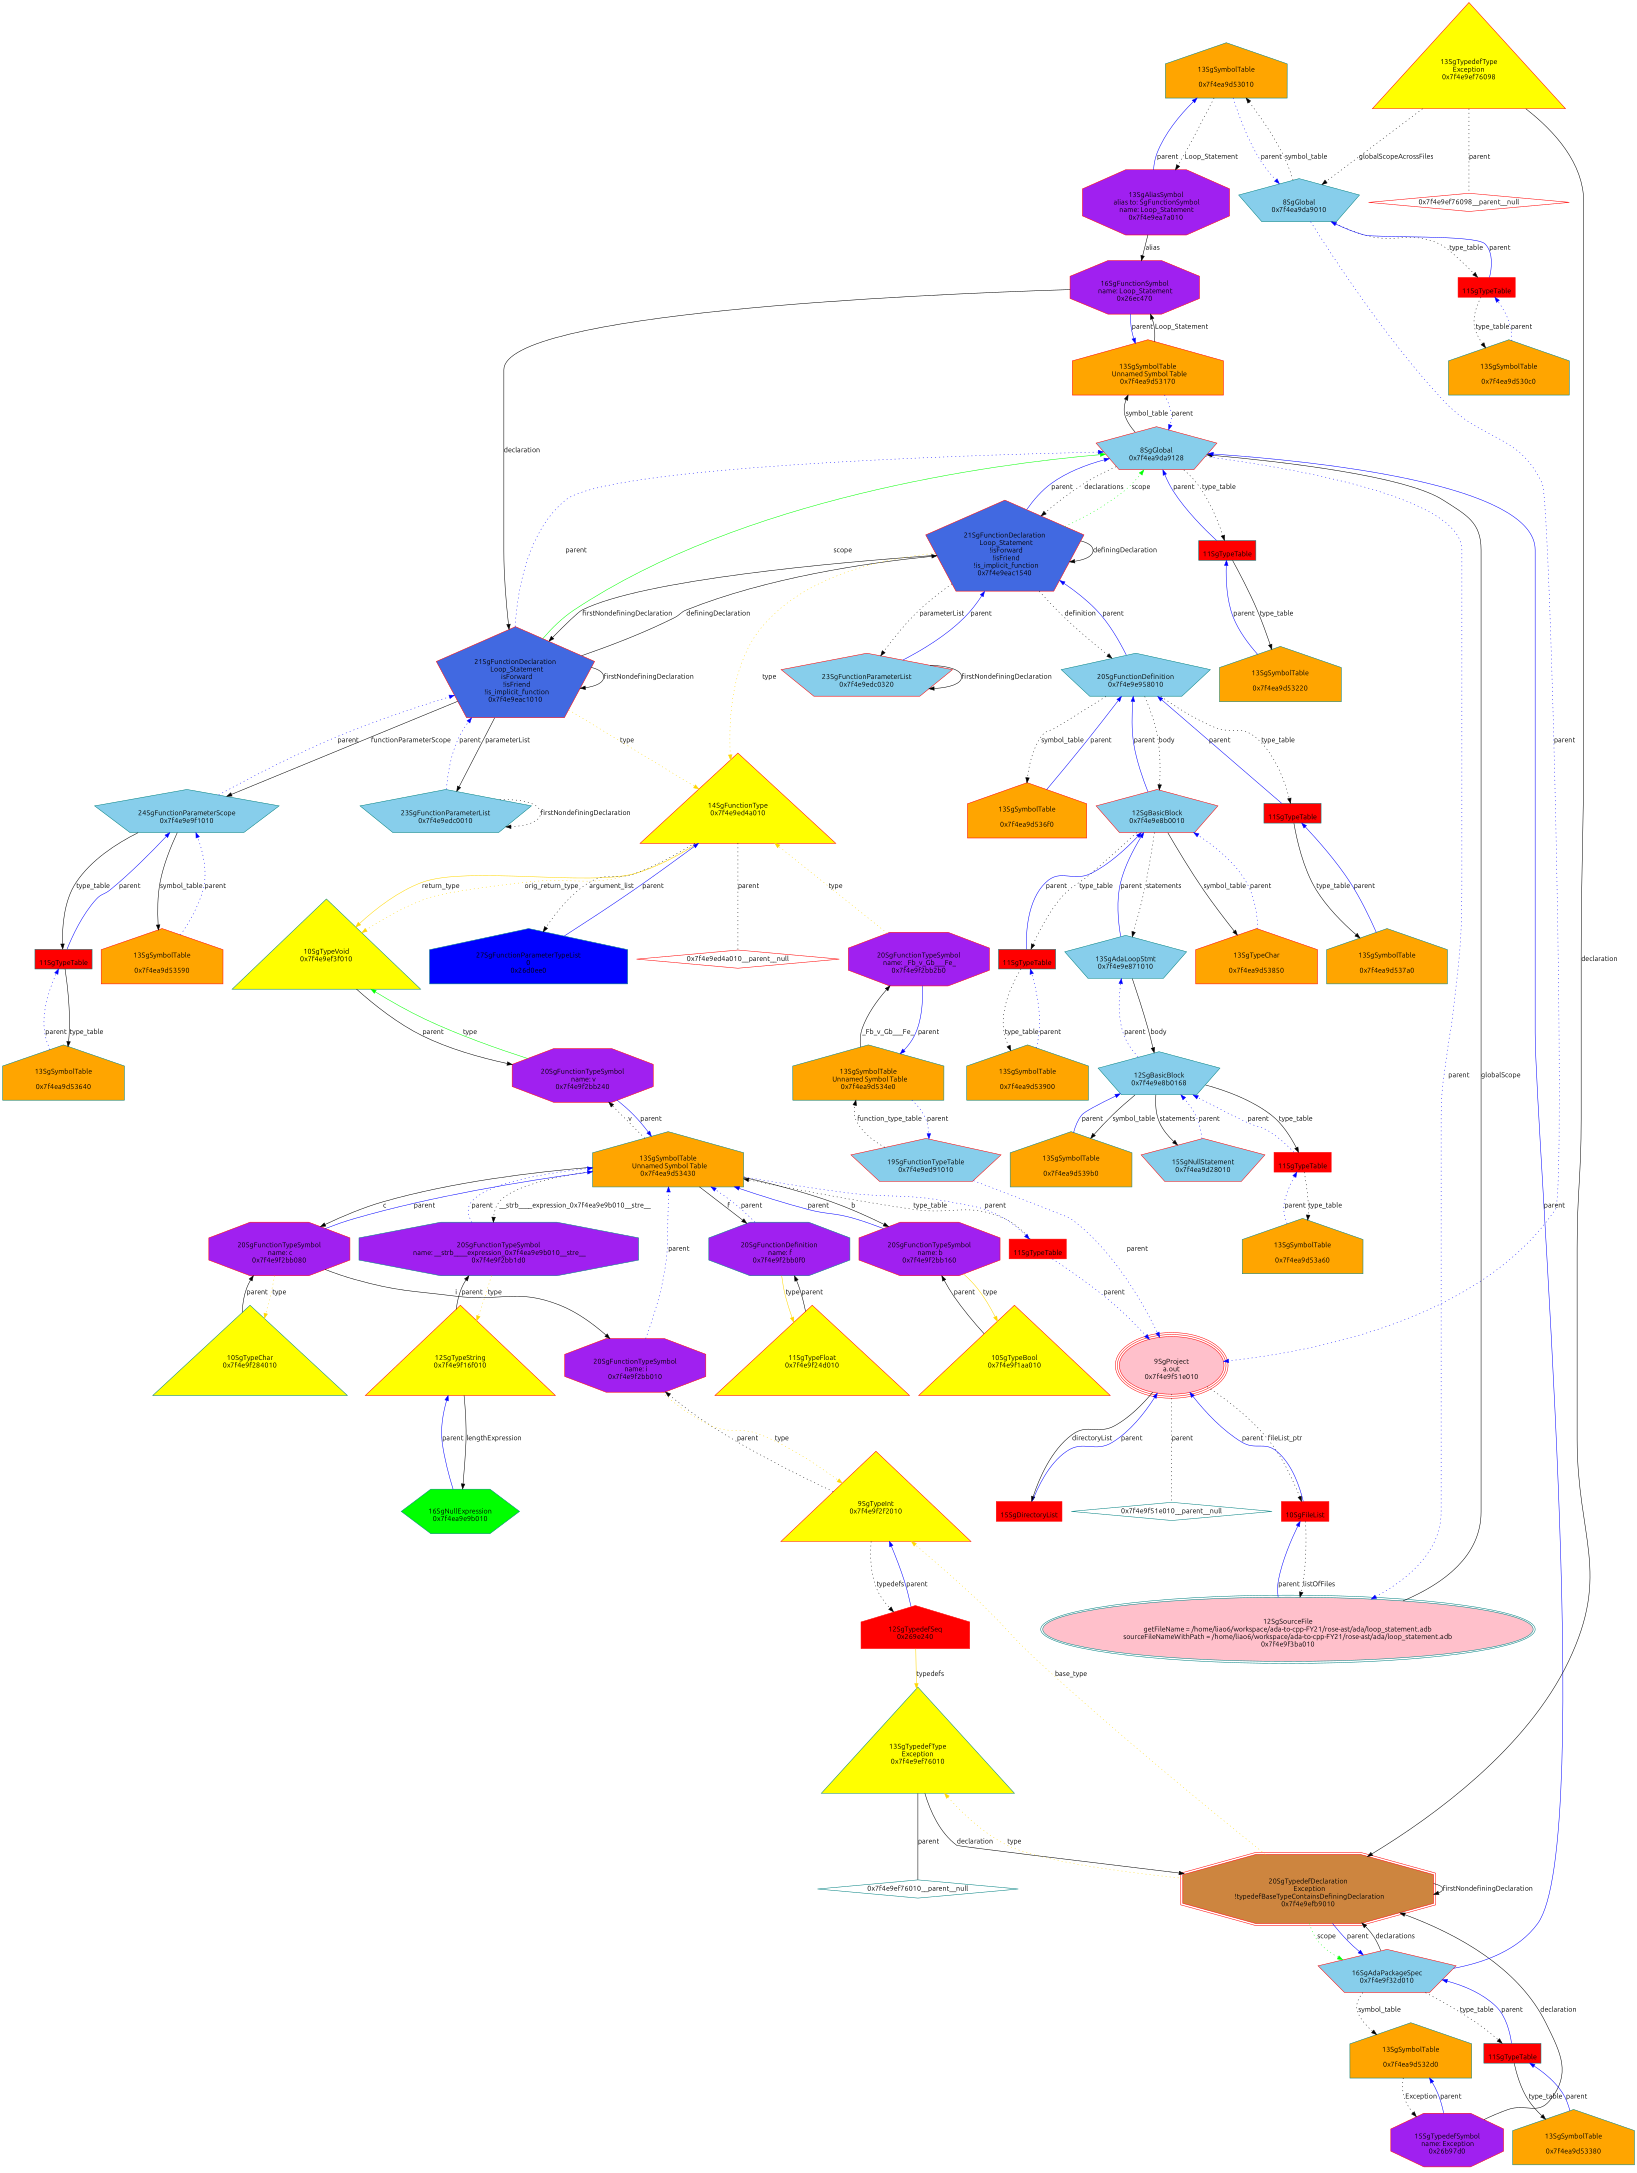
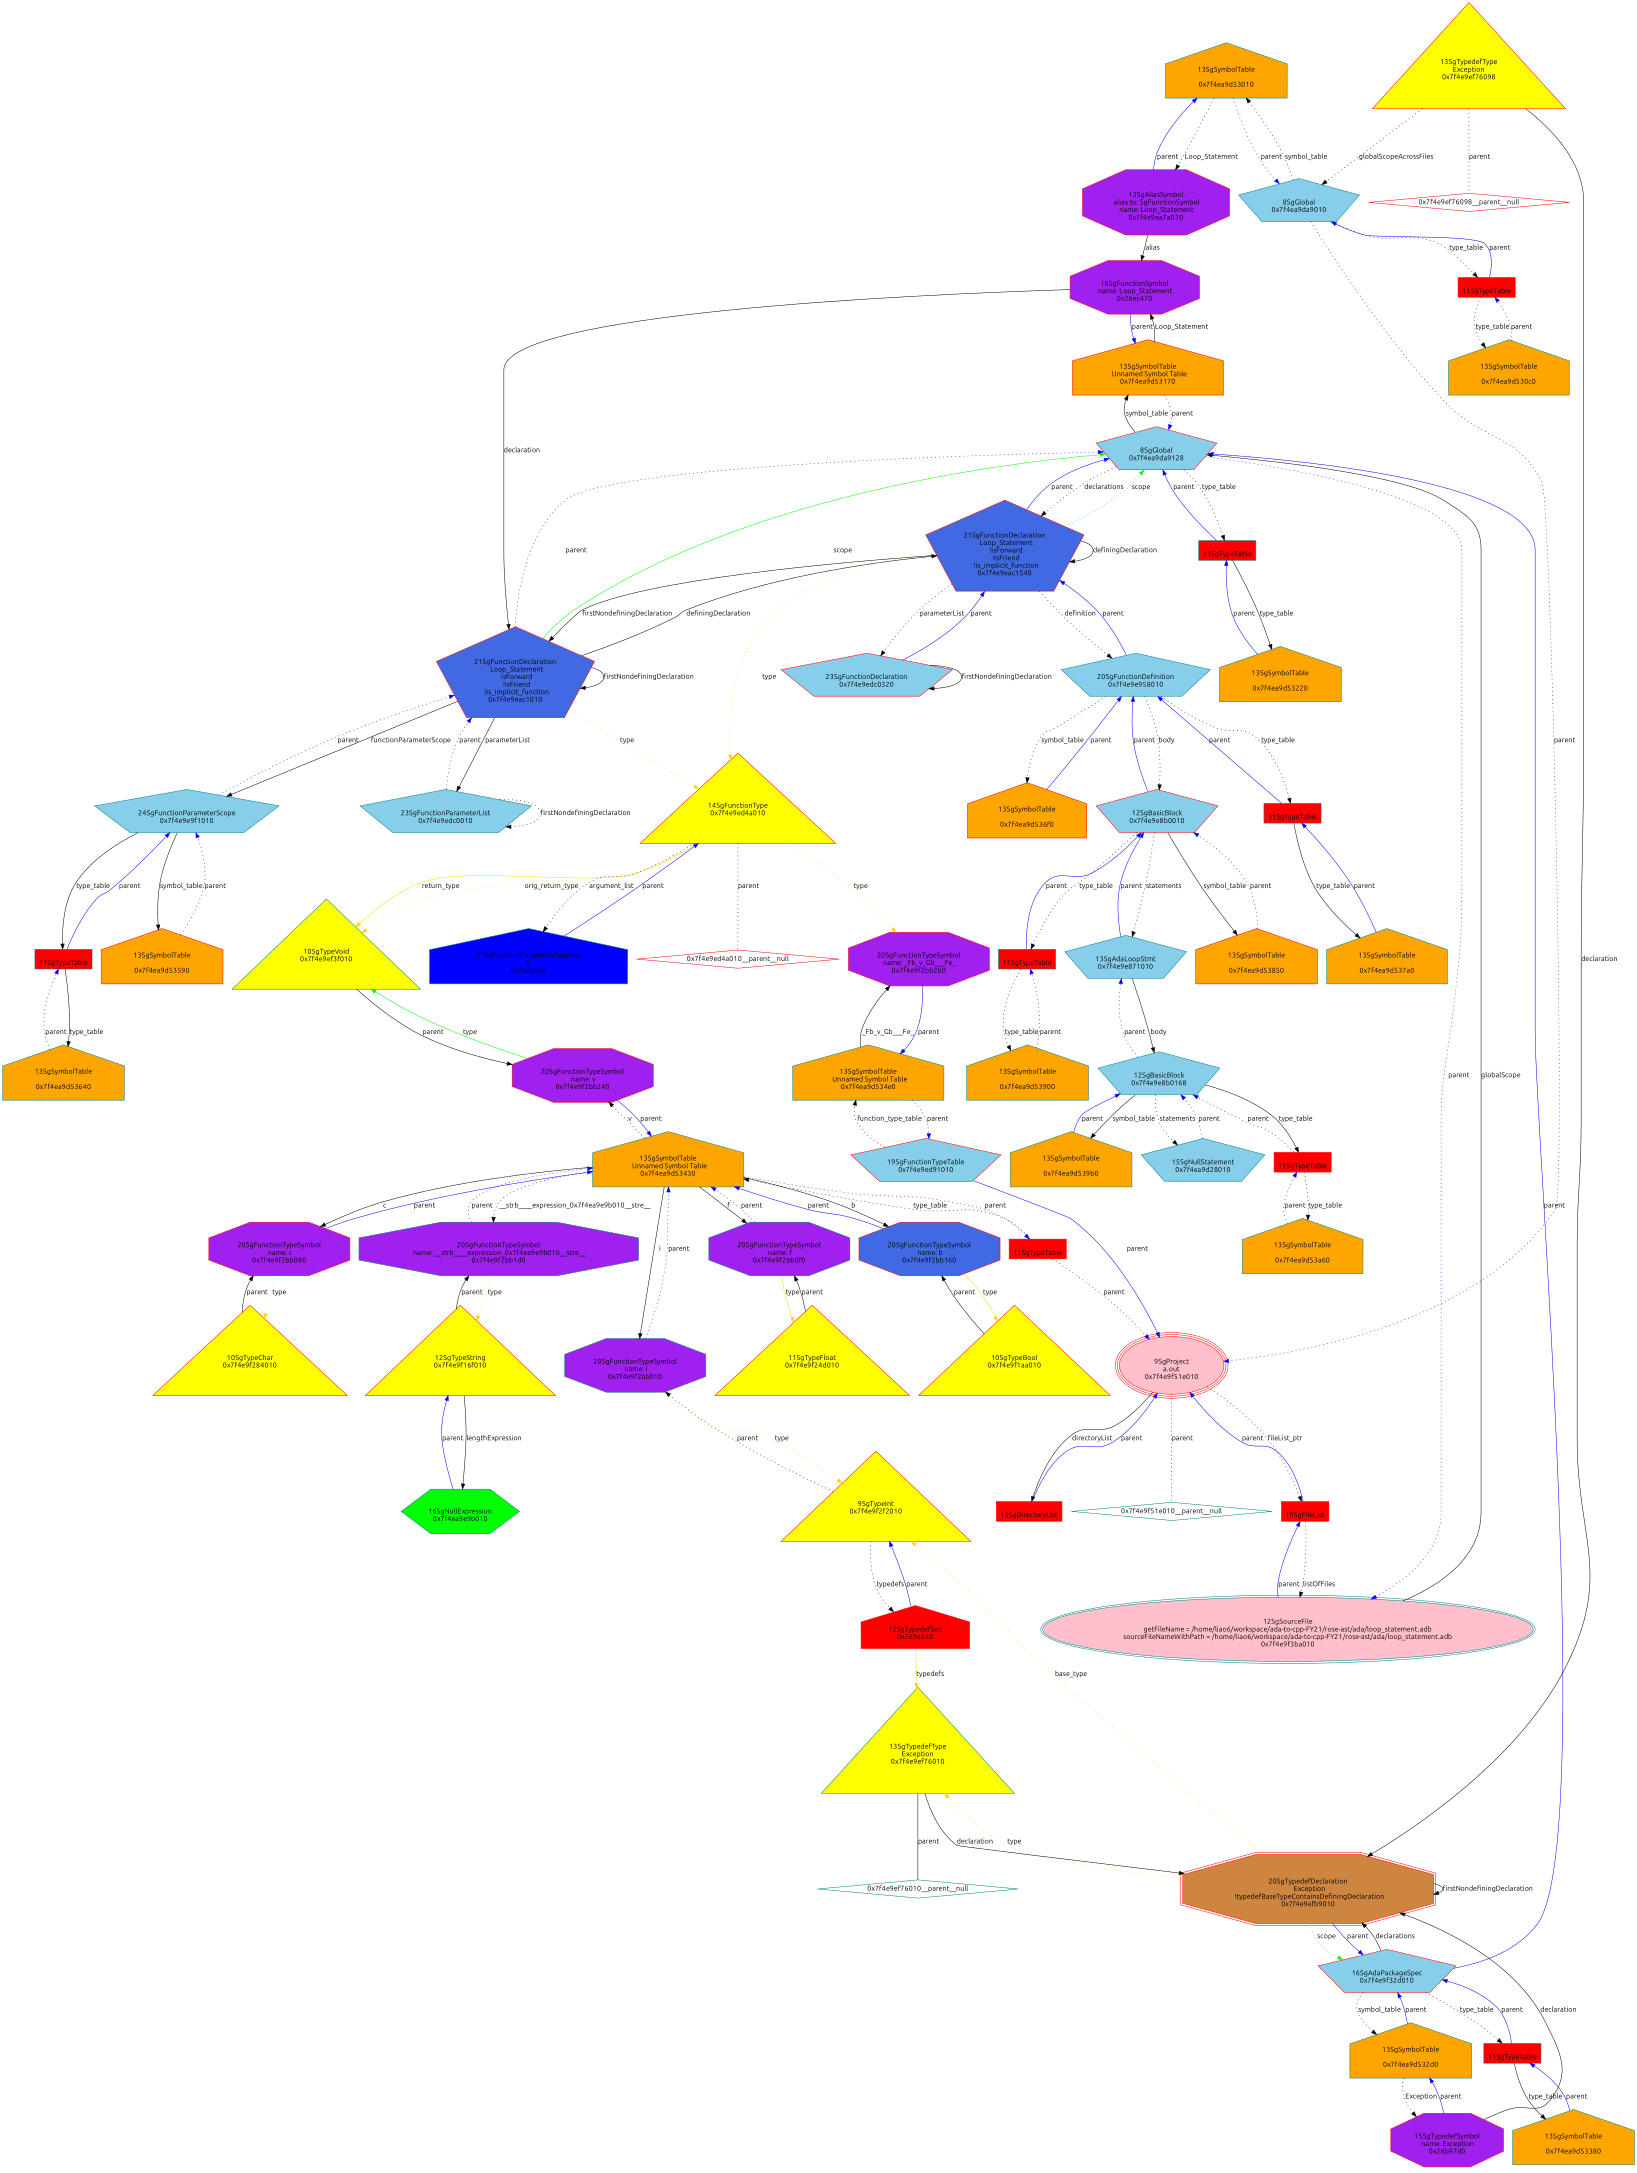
(867, 677) -> (867, 677)
(833, 890) -> (844, 882)
(1257, 959) -> (1257, 959)
(1159, 1121) -> (1159, 1121)
(1203, 1162) -> (1203, 1162)
(1086, 1231) -> (1086, 1231)
(779, 1249) -> (779, 1249)
(930, 1249) -> (930, 1249)
(469, 1297) -> (652, 1260)
(250, 1365) -> (250, 1365)
(635, 1365) -> (635, 1365)
none -> (1405, 2010)
